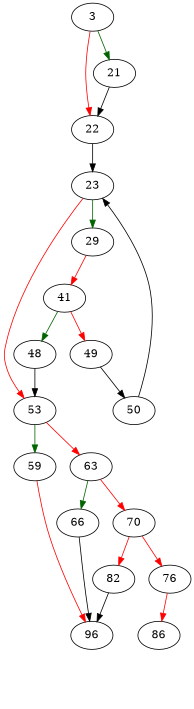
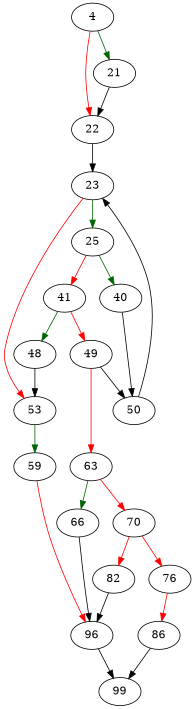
(93, 17) -> (93, 17)
(93, 242) -> (93, 242)
none -> (121, 298)
(60, 436) -> (91, 407)
none -> (120, 692)
